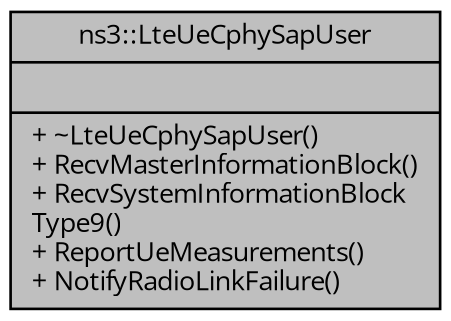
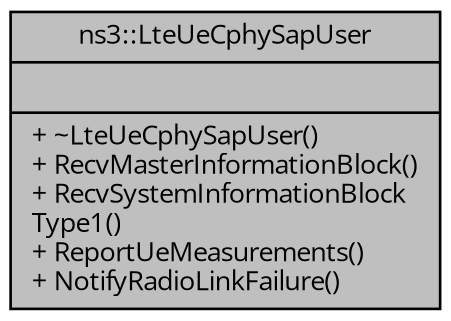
(77, 224) -> (77, 224)
